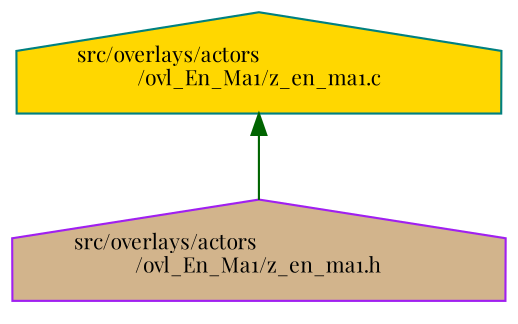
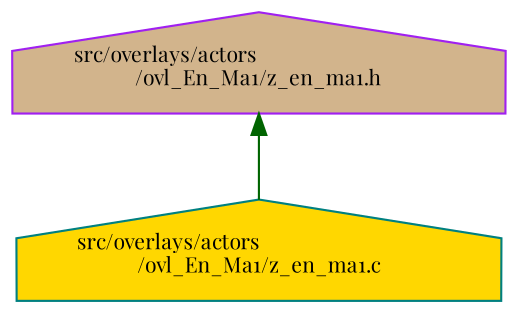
(259, 168) -> (259, 168)
